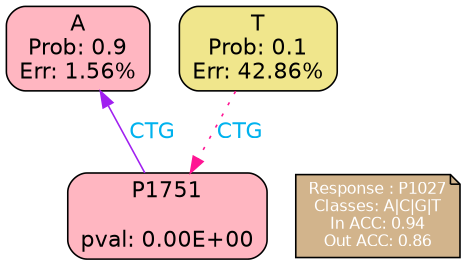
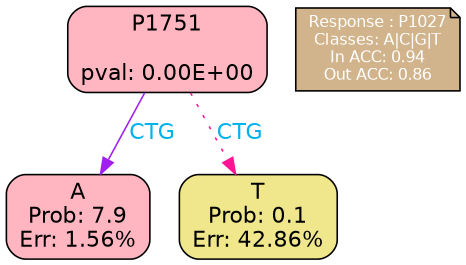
(78, 49) -> (78, 217)
(217, 125) -> (209, 126)
